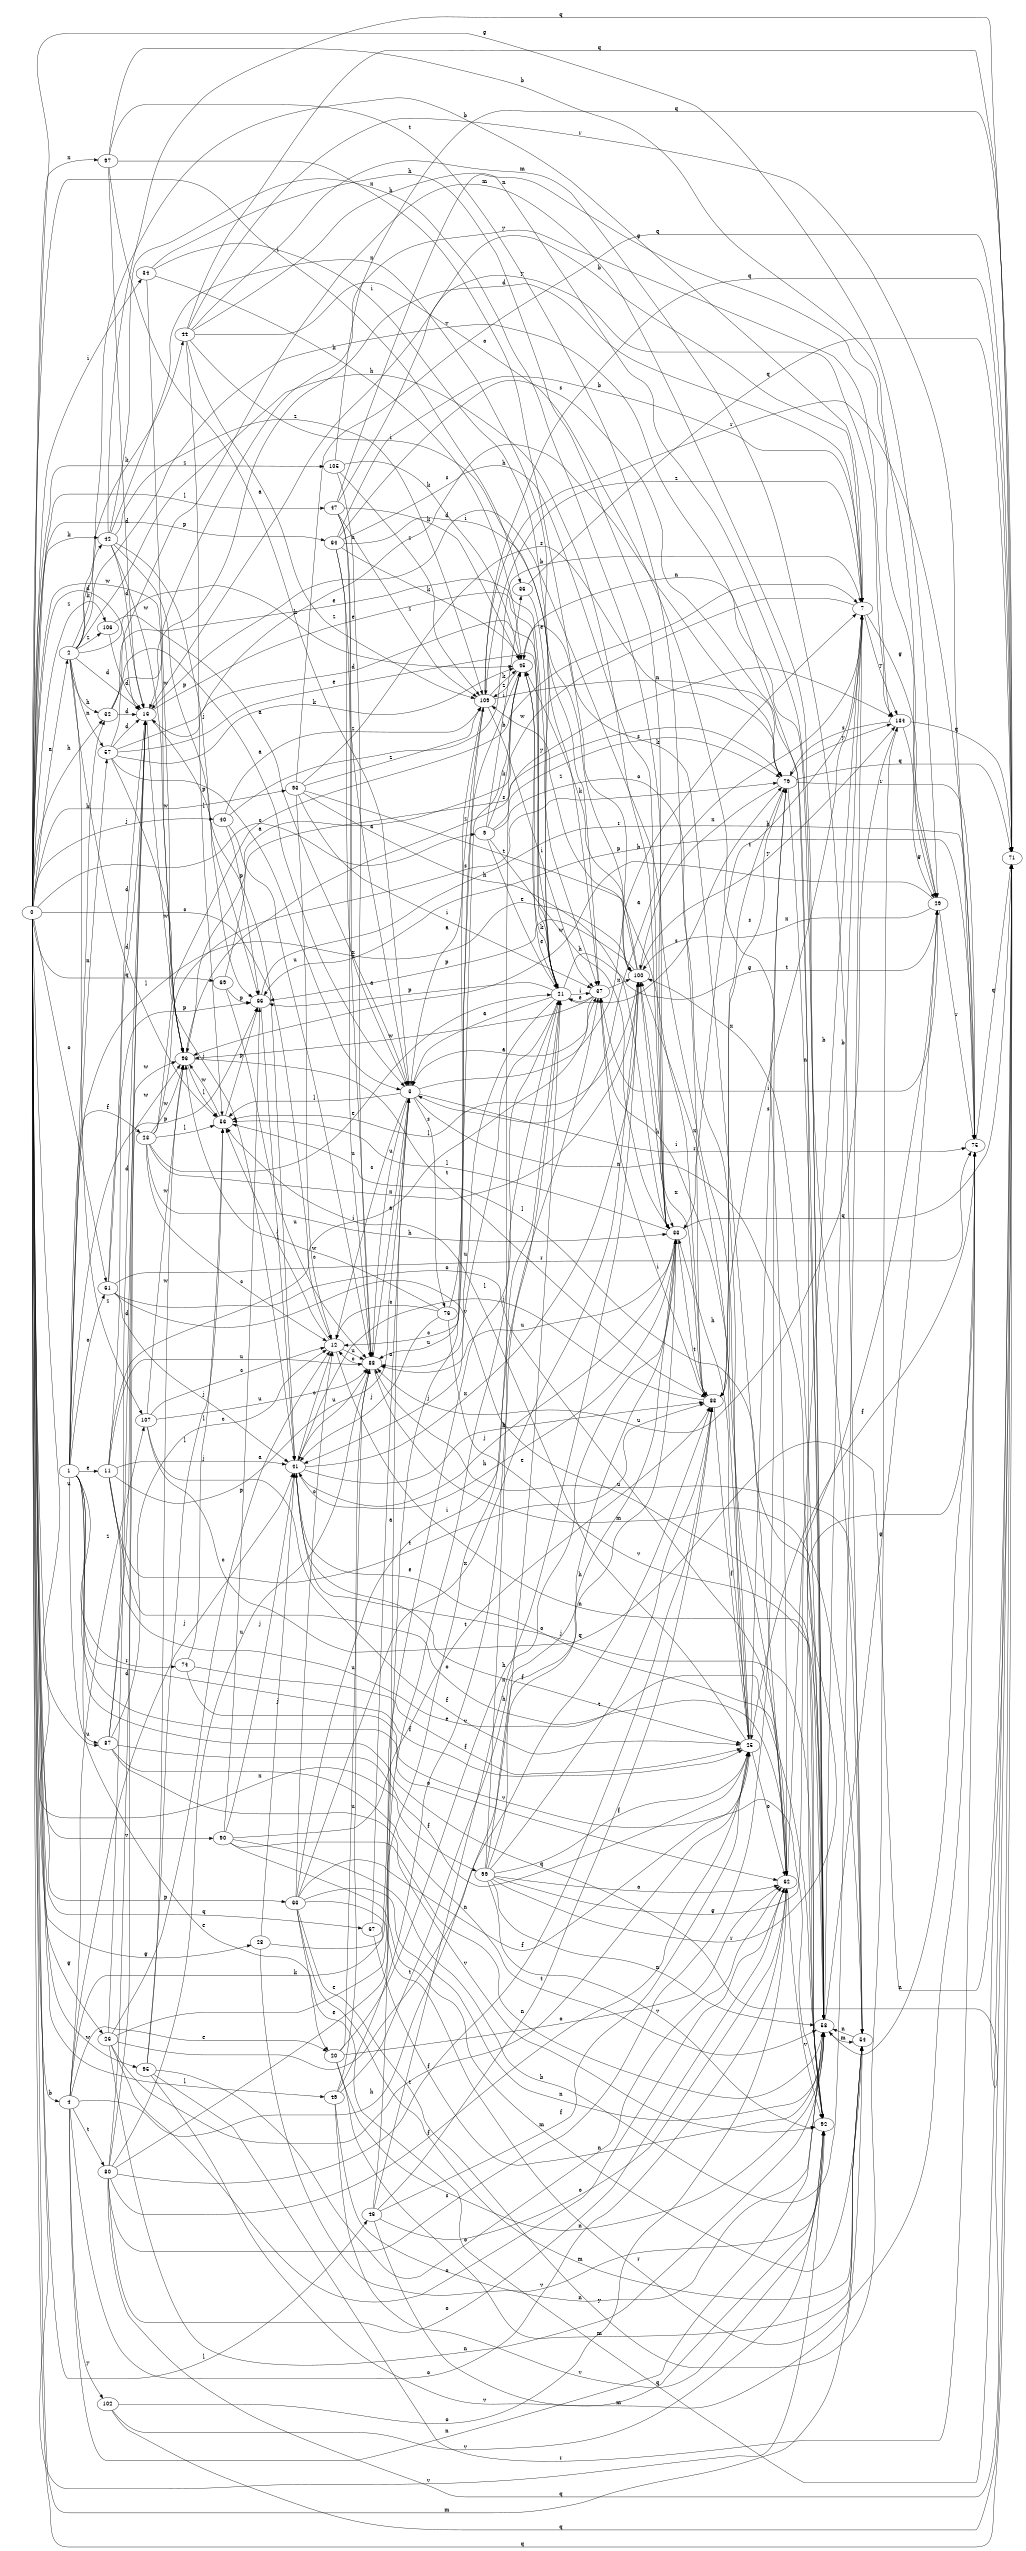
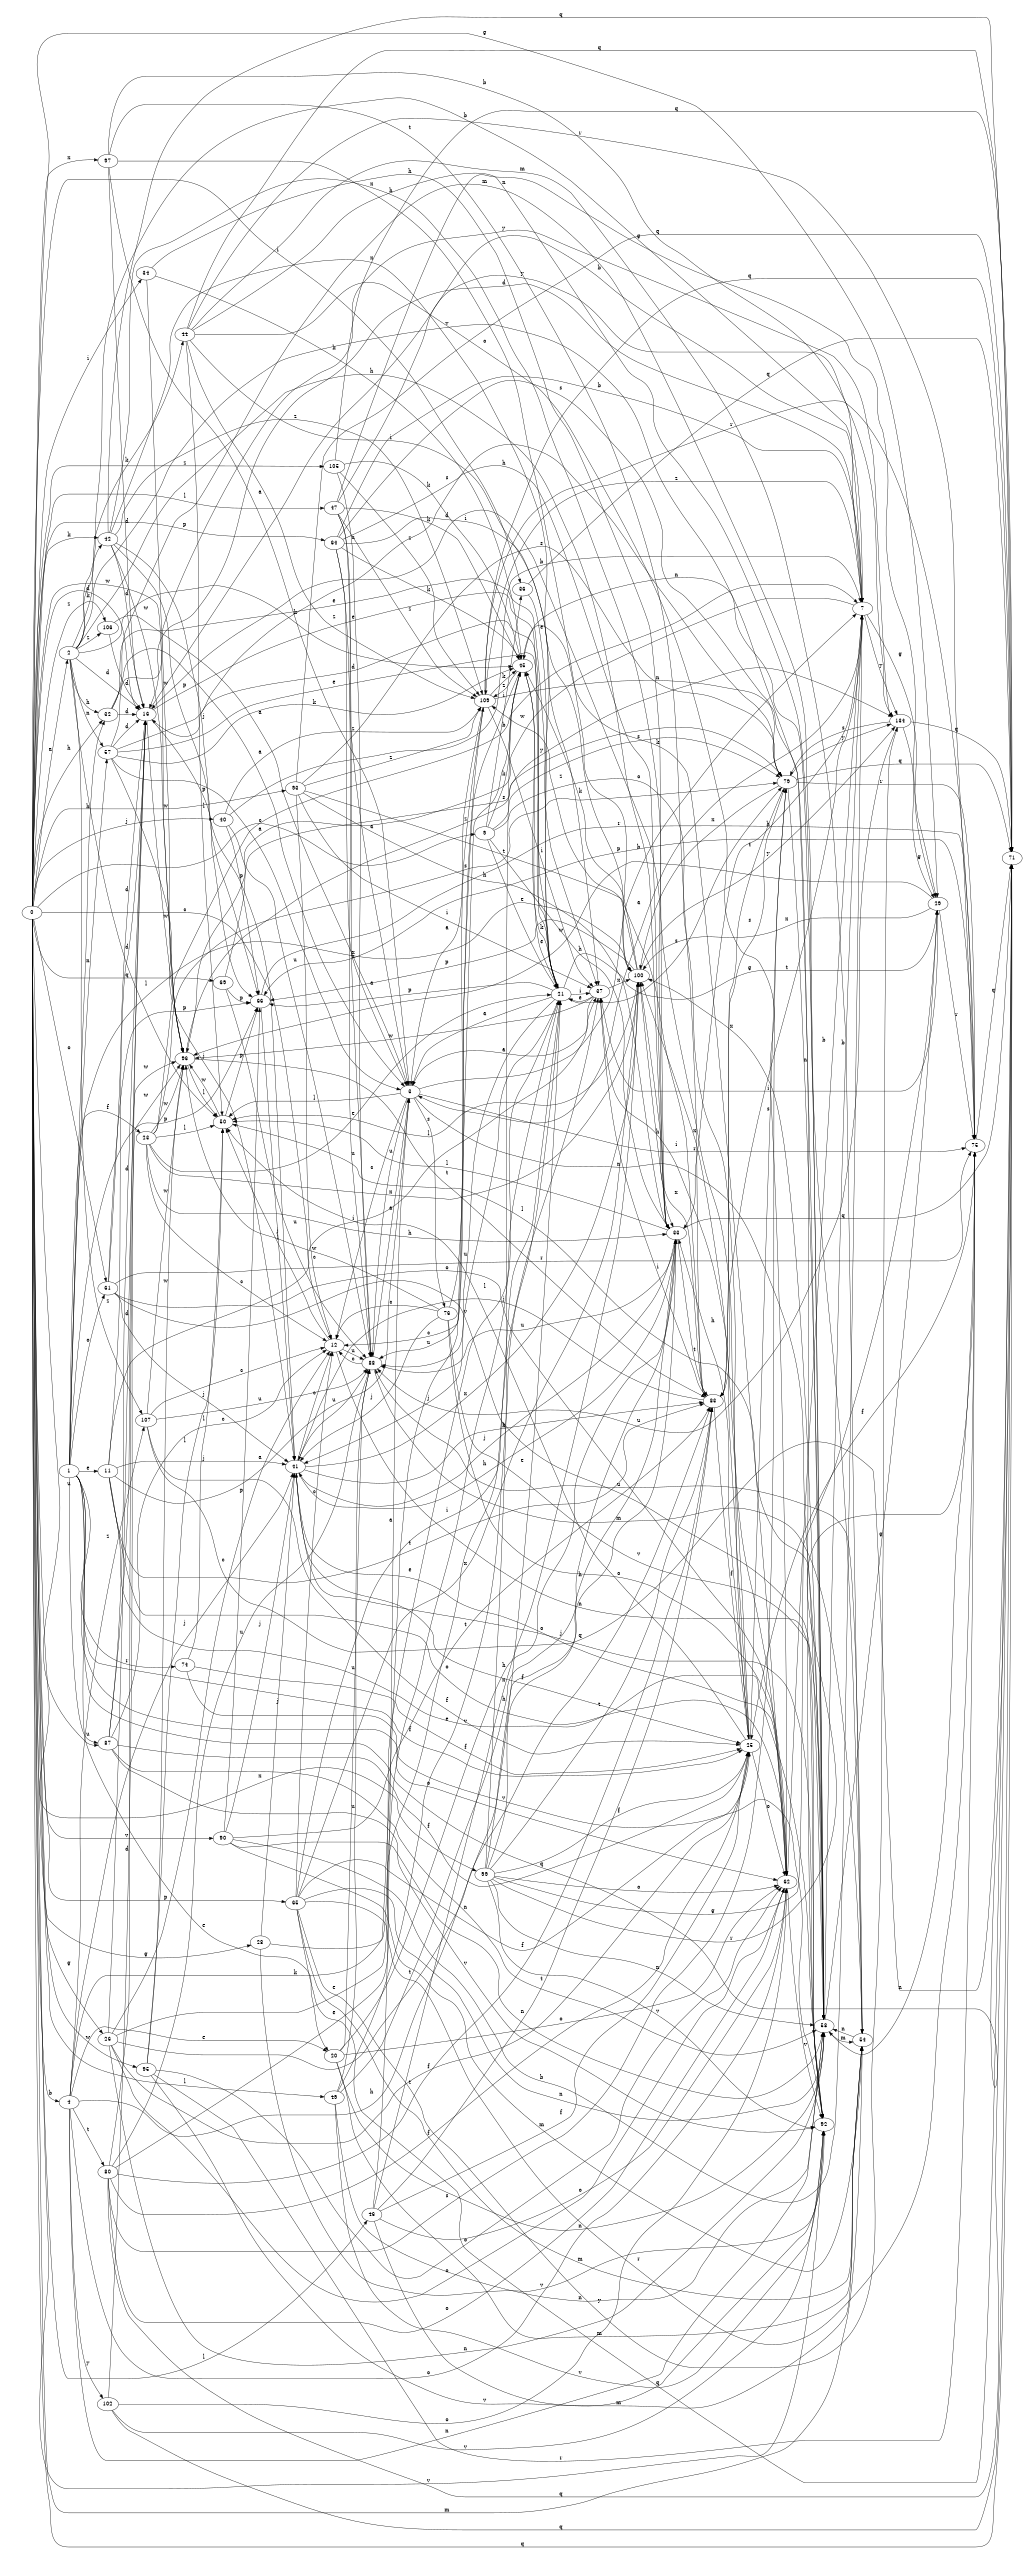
(717, 226) -> (593, 150)
(525, 500) -> none
(223, 1122) -> (223, 1122)
(194, 1360) -> none
none -> (629, 1579)
(126, 1806) -> (127, 1938)
(295, 1903) -> (295, 1903)
(372, 1930) -> none
